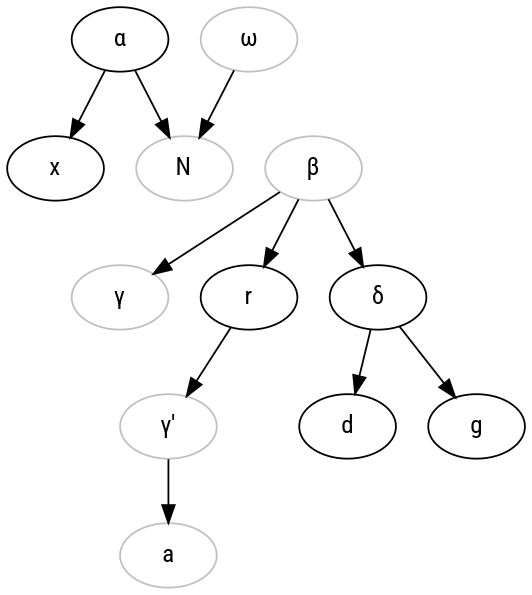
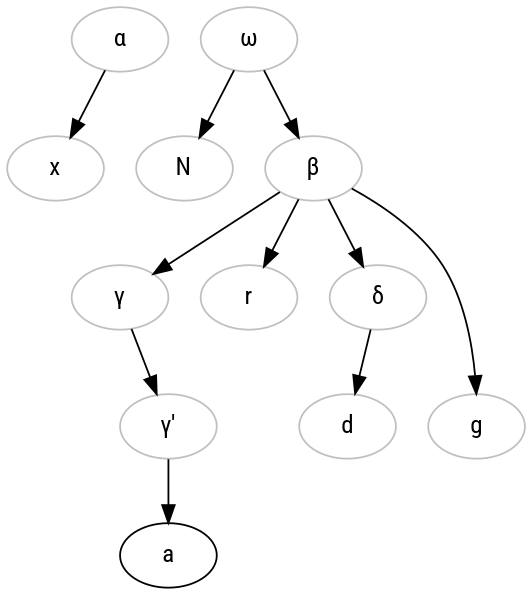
(120, 39) -> (120, 39)
(148, 96) -> none
none -> (277, 96)
(56, 168) -> (56, 168)
(249, 297) -> (249, 297)
(378, 297) -> (378, 297)
(214, 354) -> (141, 353)
(422, 355) -> (441, 264)
(348, 426) -> (348, 426)
(477, 426) -> (477, 426)
(168, 555) -> (168, 555)
